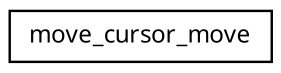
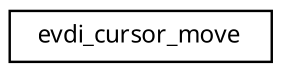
(141, 36) -> (141, 36)
